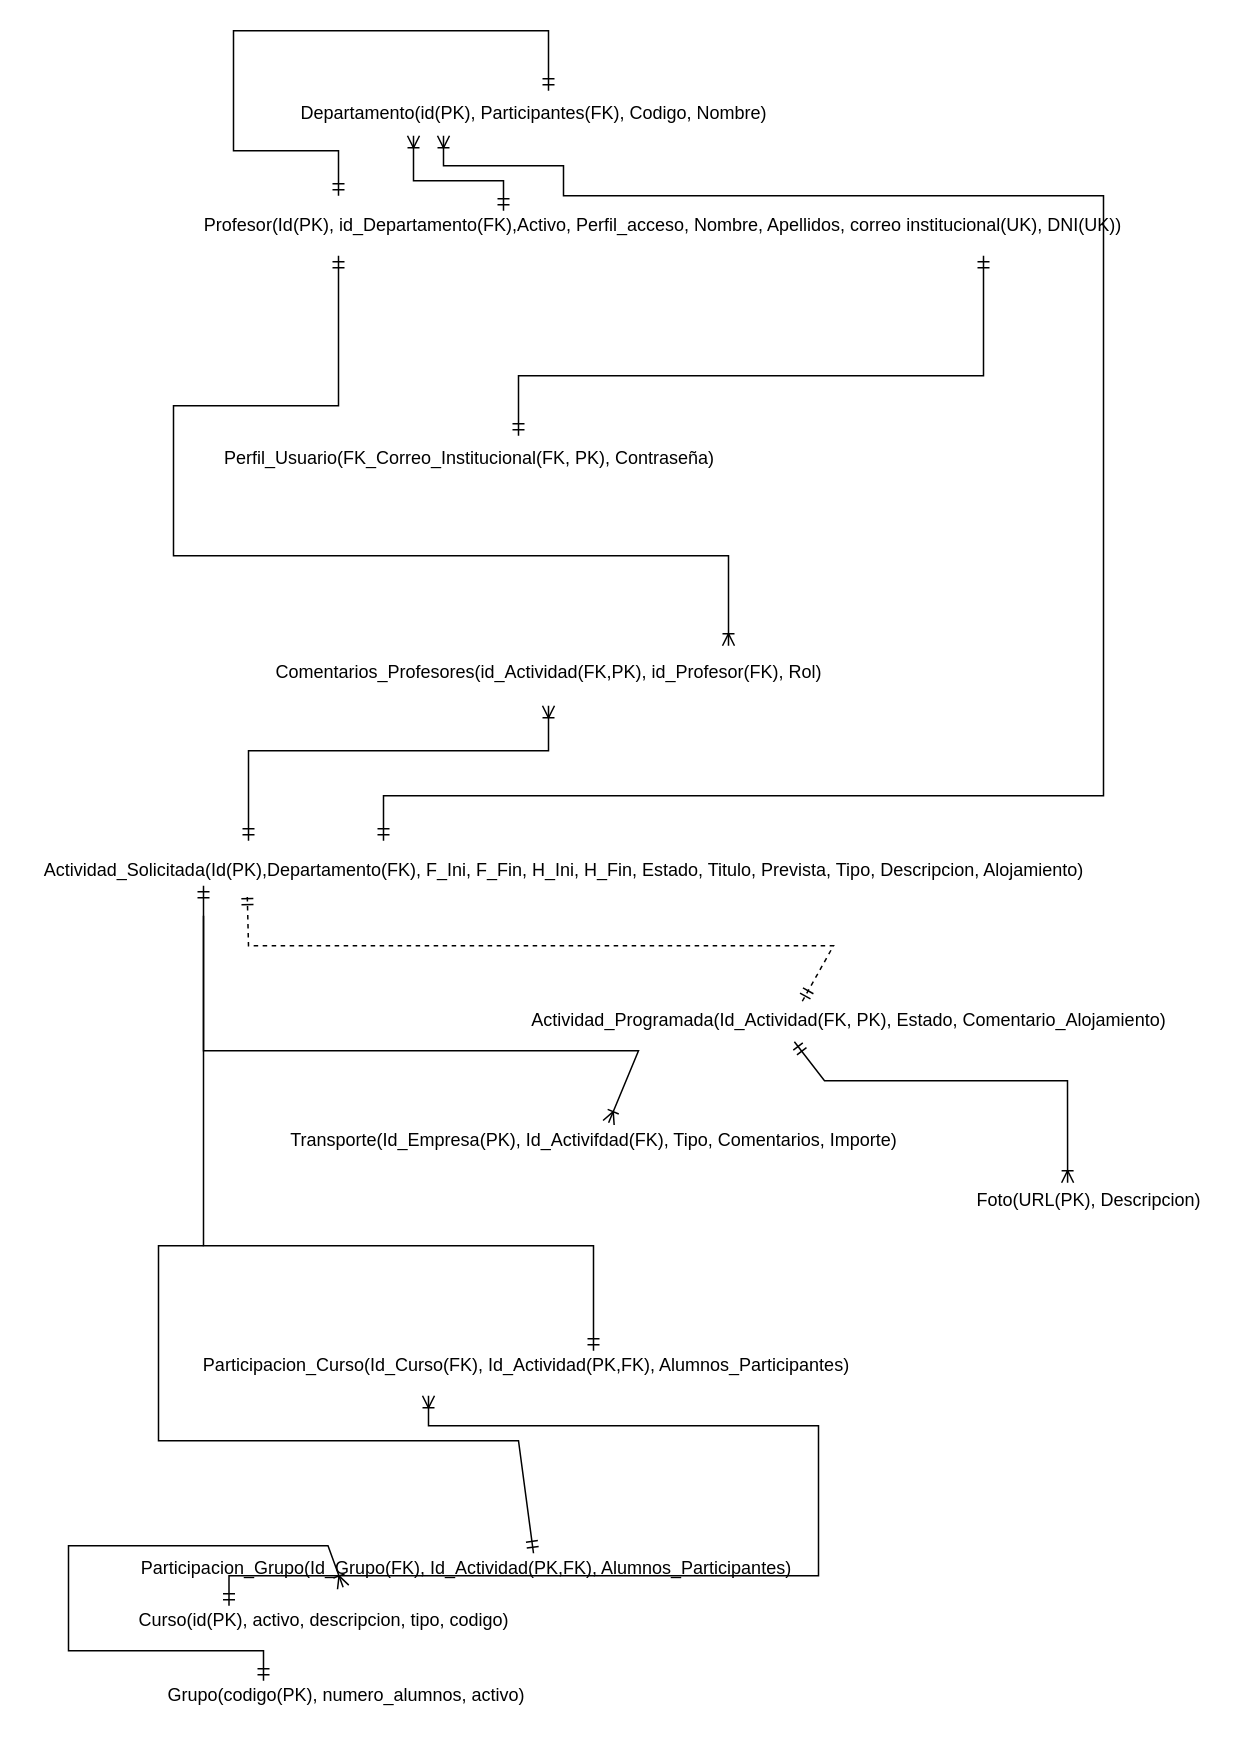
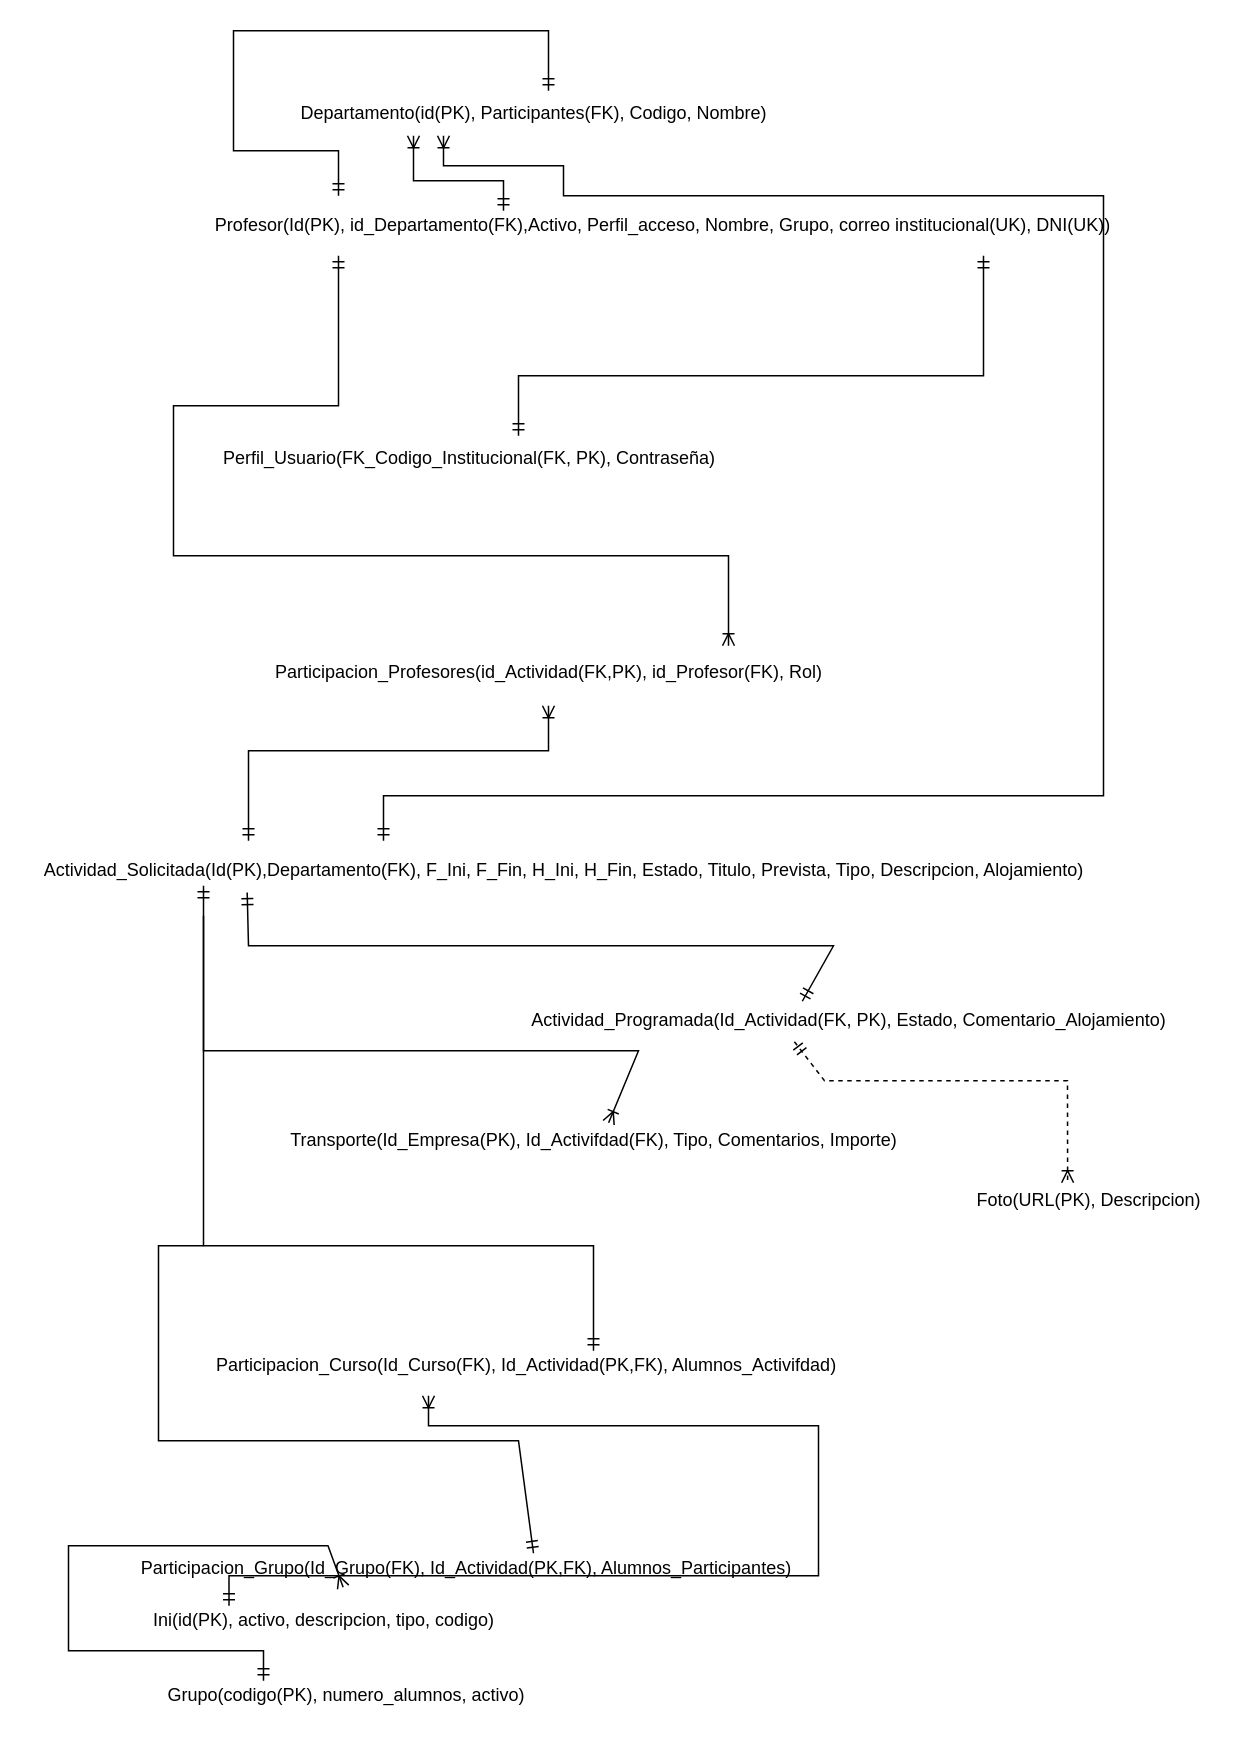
(663, 226) -> (663, 226)
(470, 458) -> (470, 458)
(549, 673) -> (549, 673)
(543, 946) -> (543, 946)
(972, 1081) -> (972, 1081)
(527, 1366) -> (527, 1366)
(324, 1621) -> (324, 1621)
